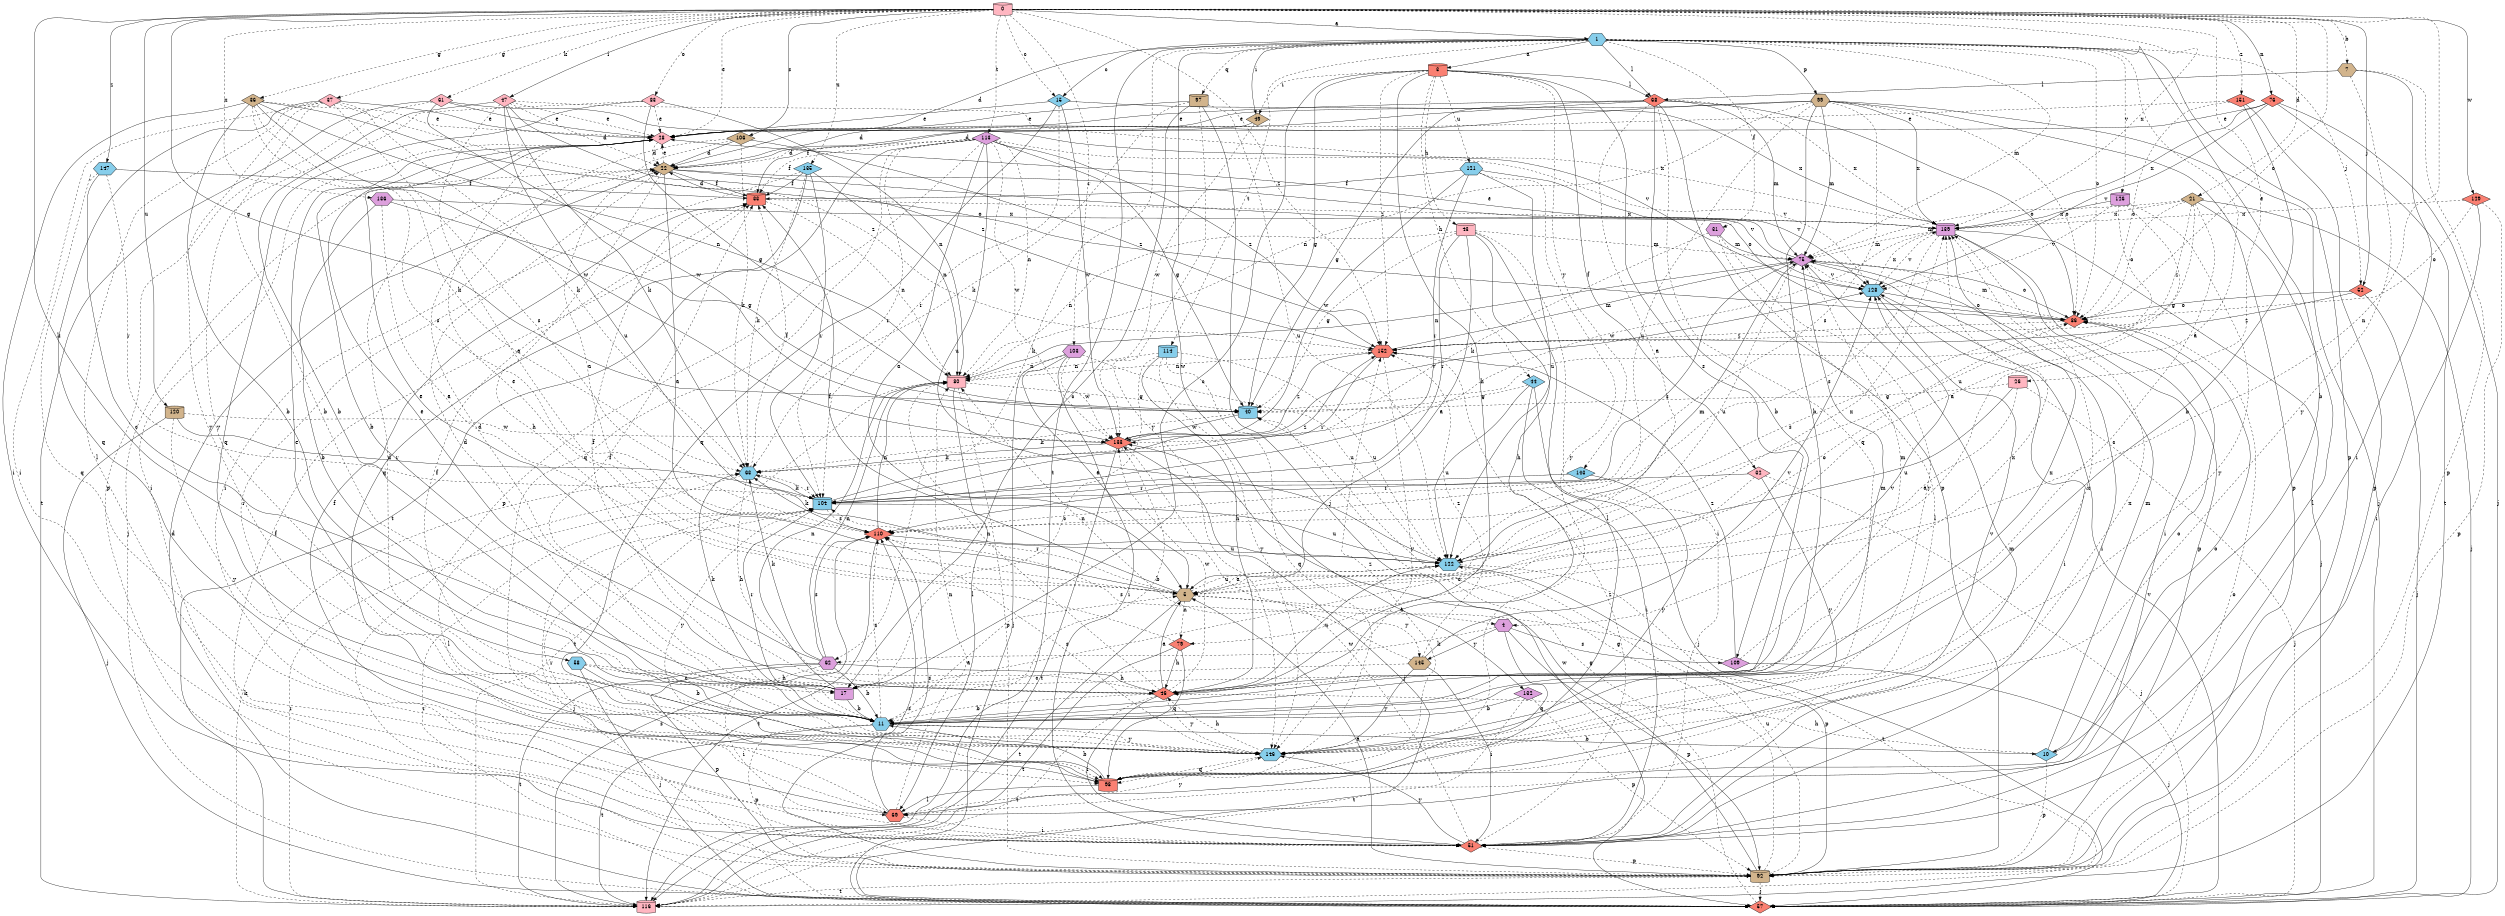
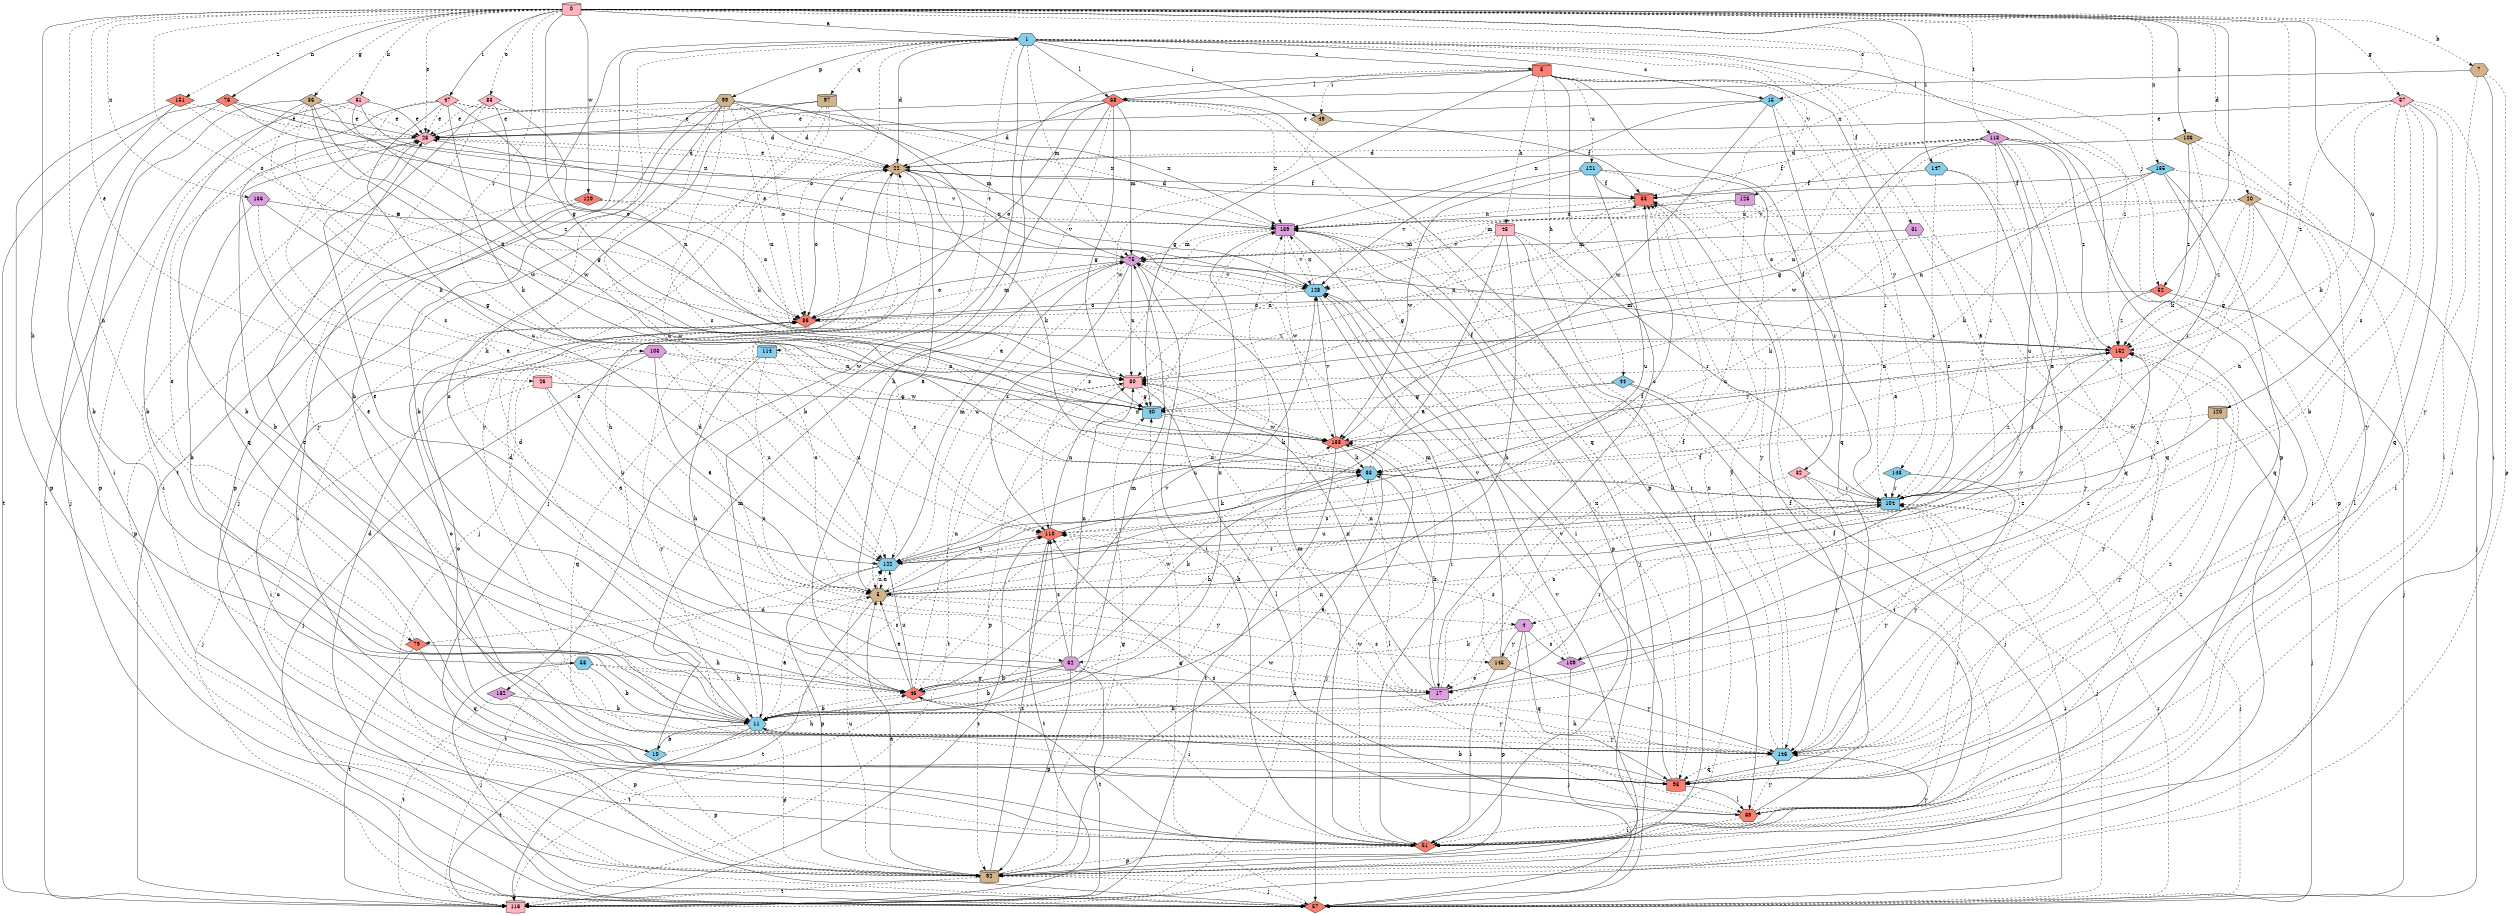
(2192, 199) -> (2250, 199)
(1298, 397) -> (1748, 397)
(1654, 400) -> (831, 397)
none -> (1074, 423)
